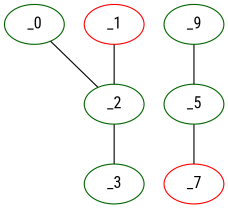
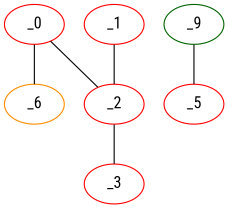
(34, 24) -> (34, 24)
none -> (34, 104)
(114, 104) -> (114, 104)
(194, 104) -> (194, 104)
(114, 184) -> (114, 184)
(194, 184) -> none
